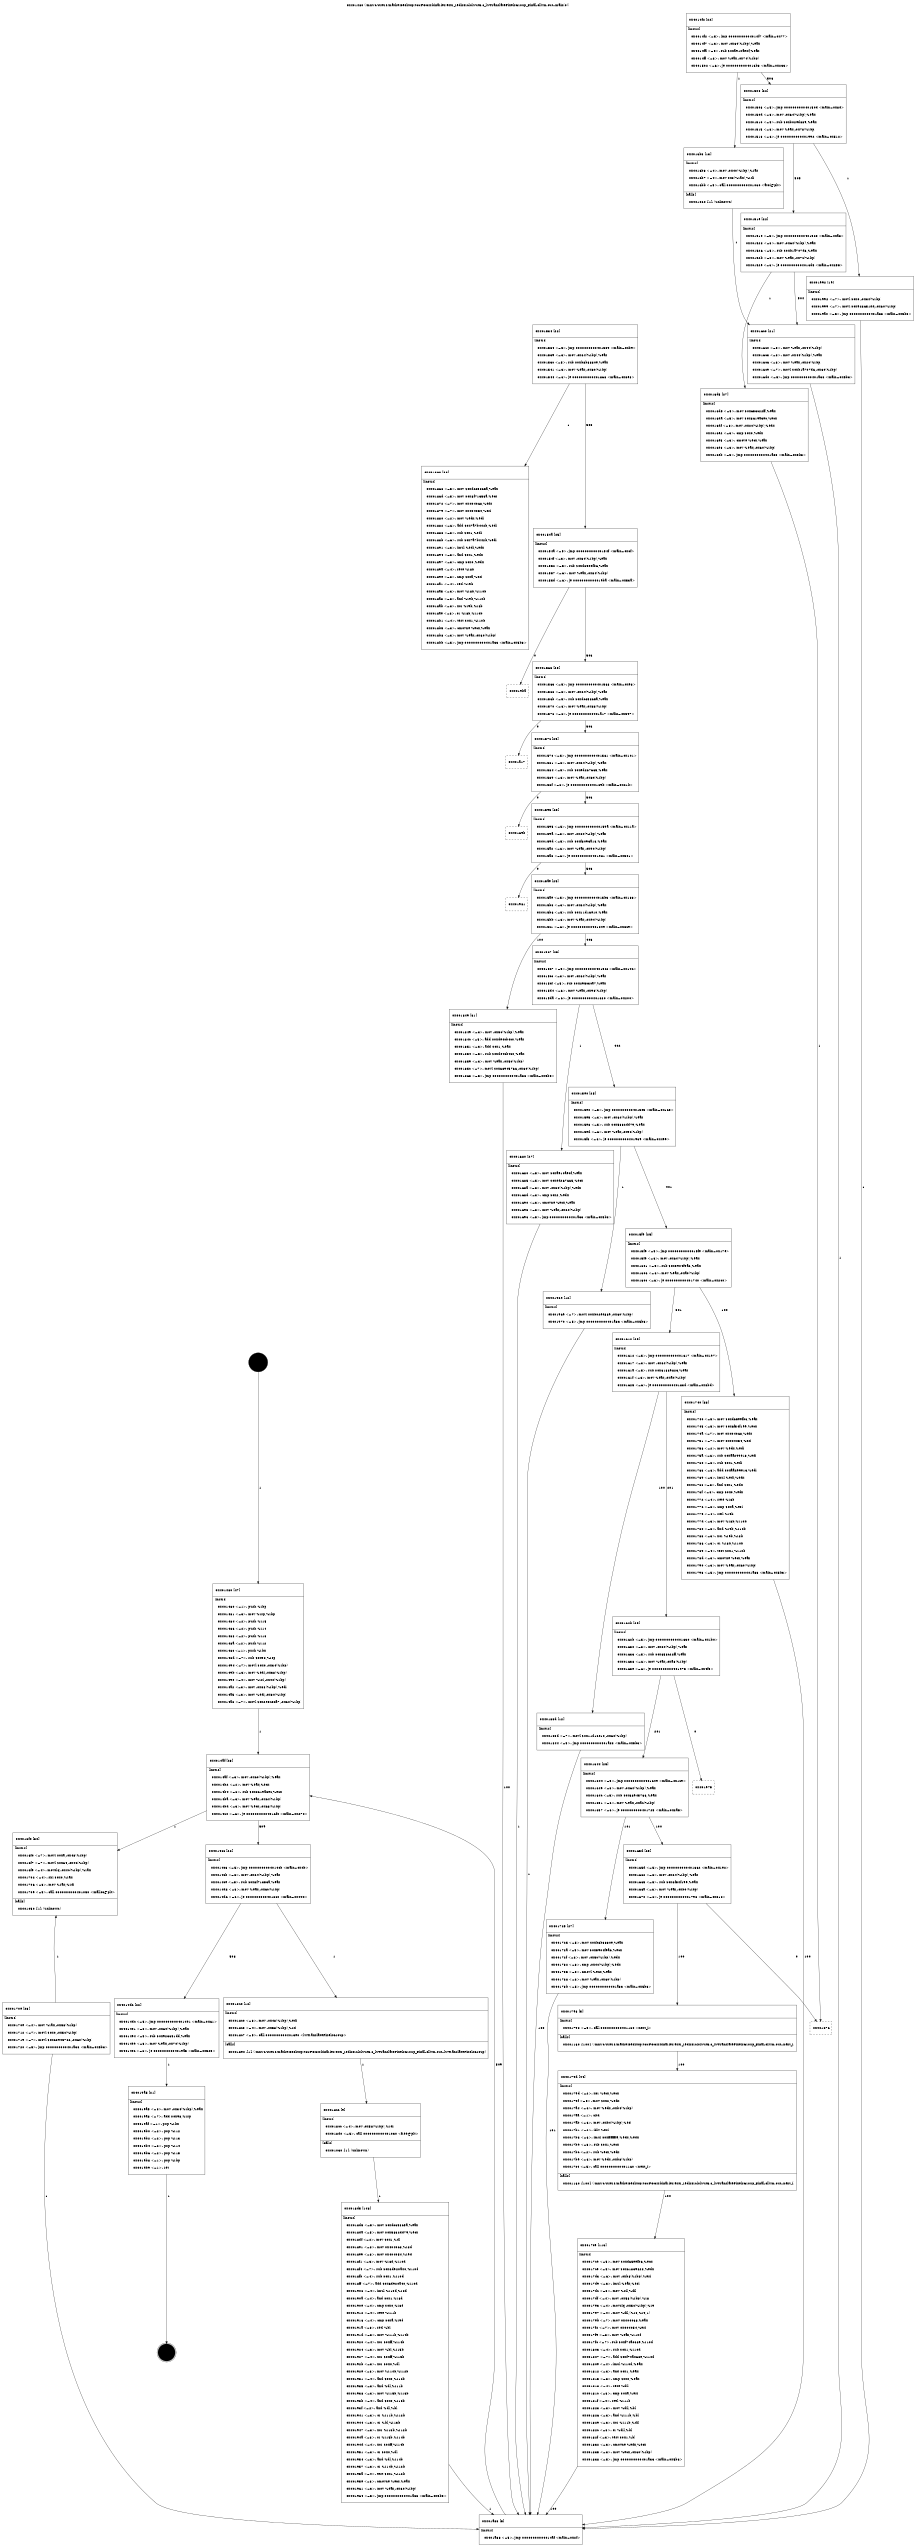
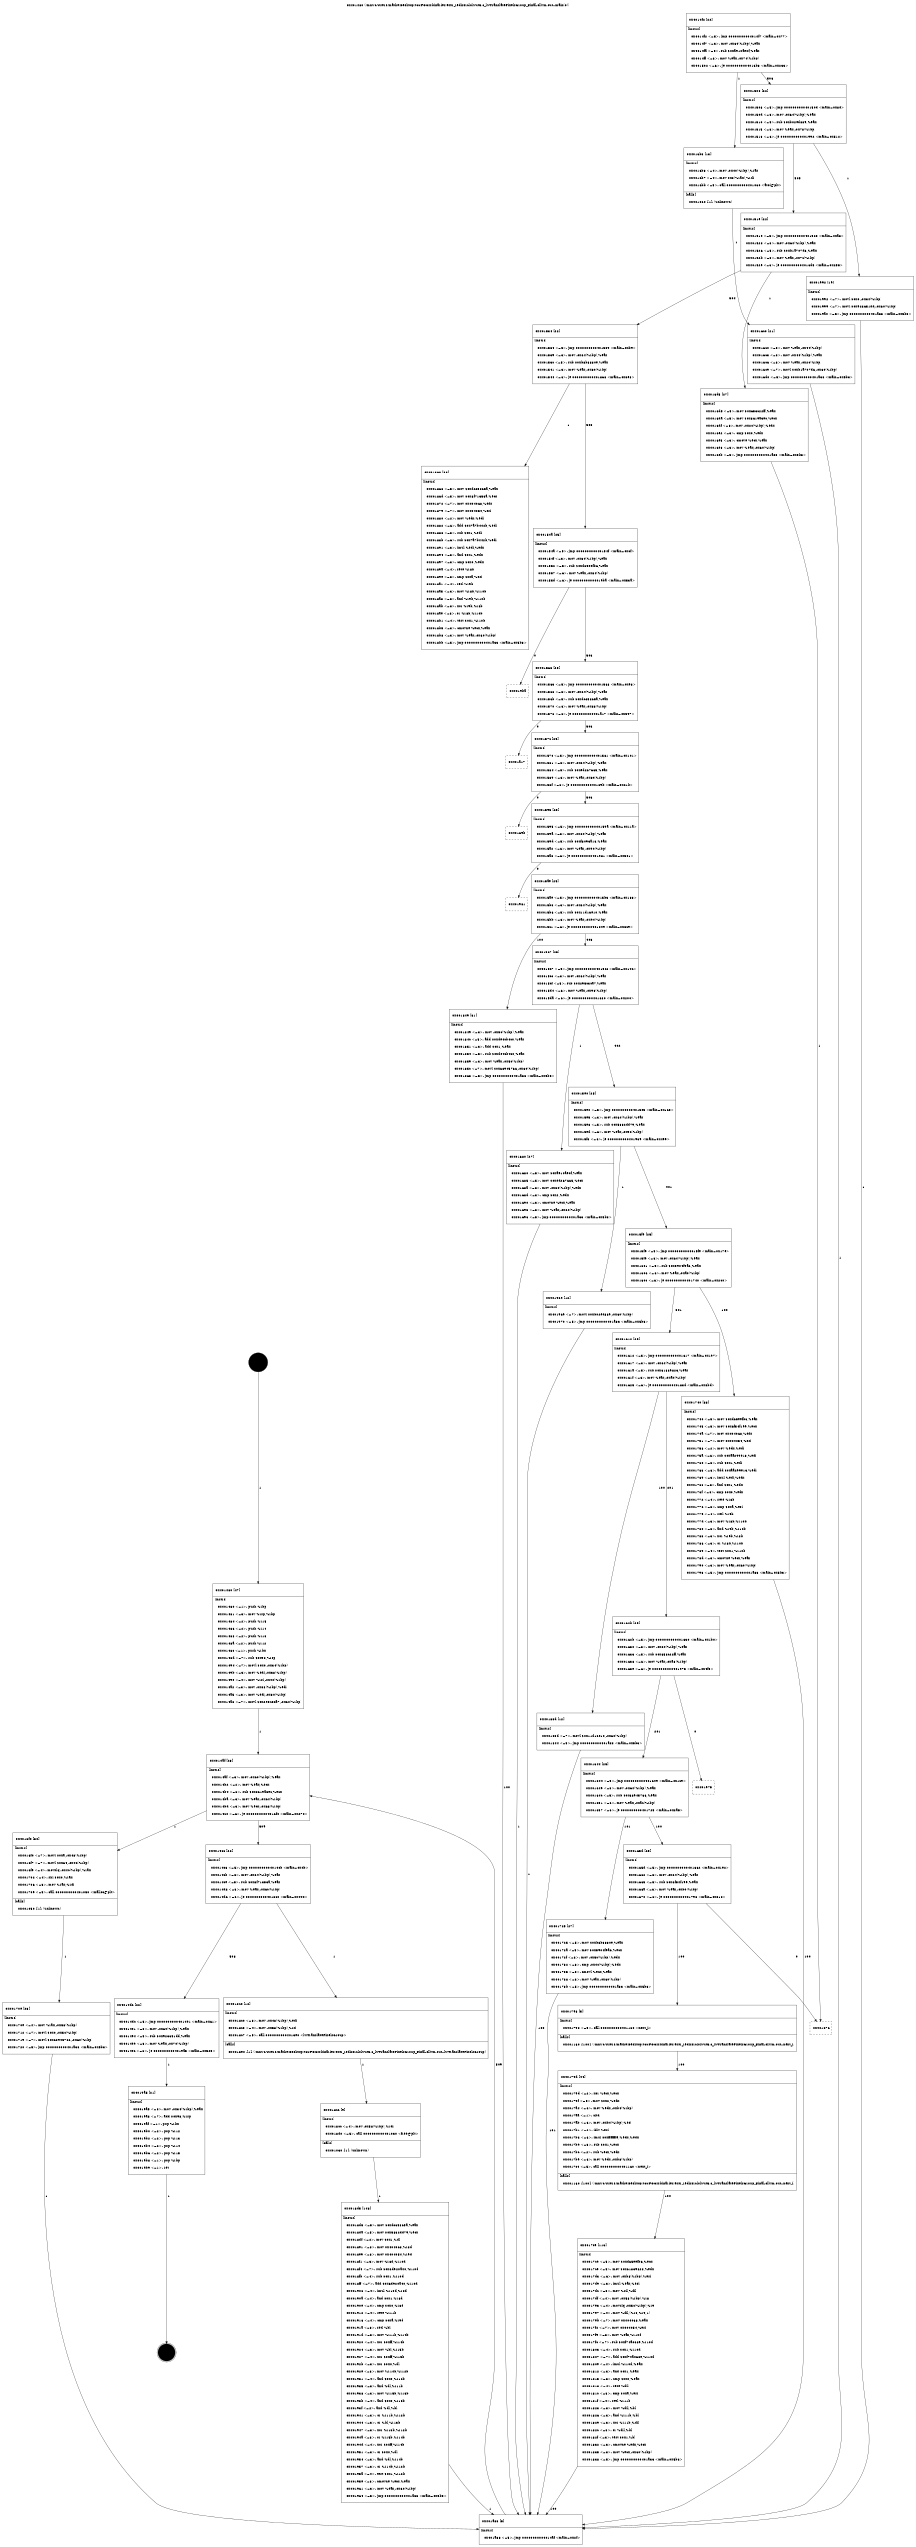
(795, 297) -> (689, 296)
(585, 867) -> none
(54, 1960) -> (62, 1958)
